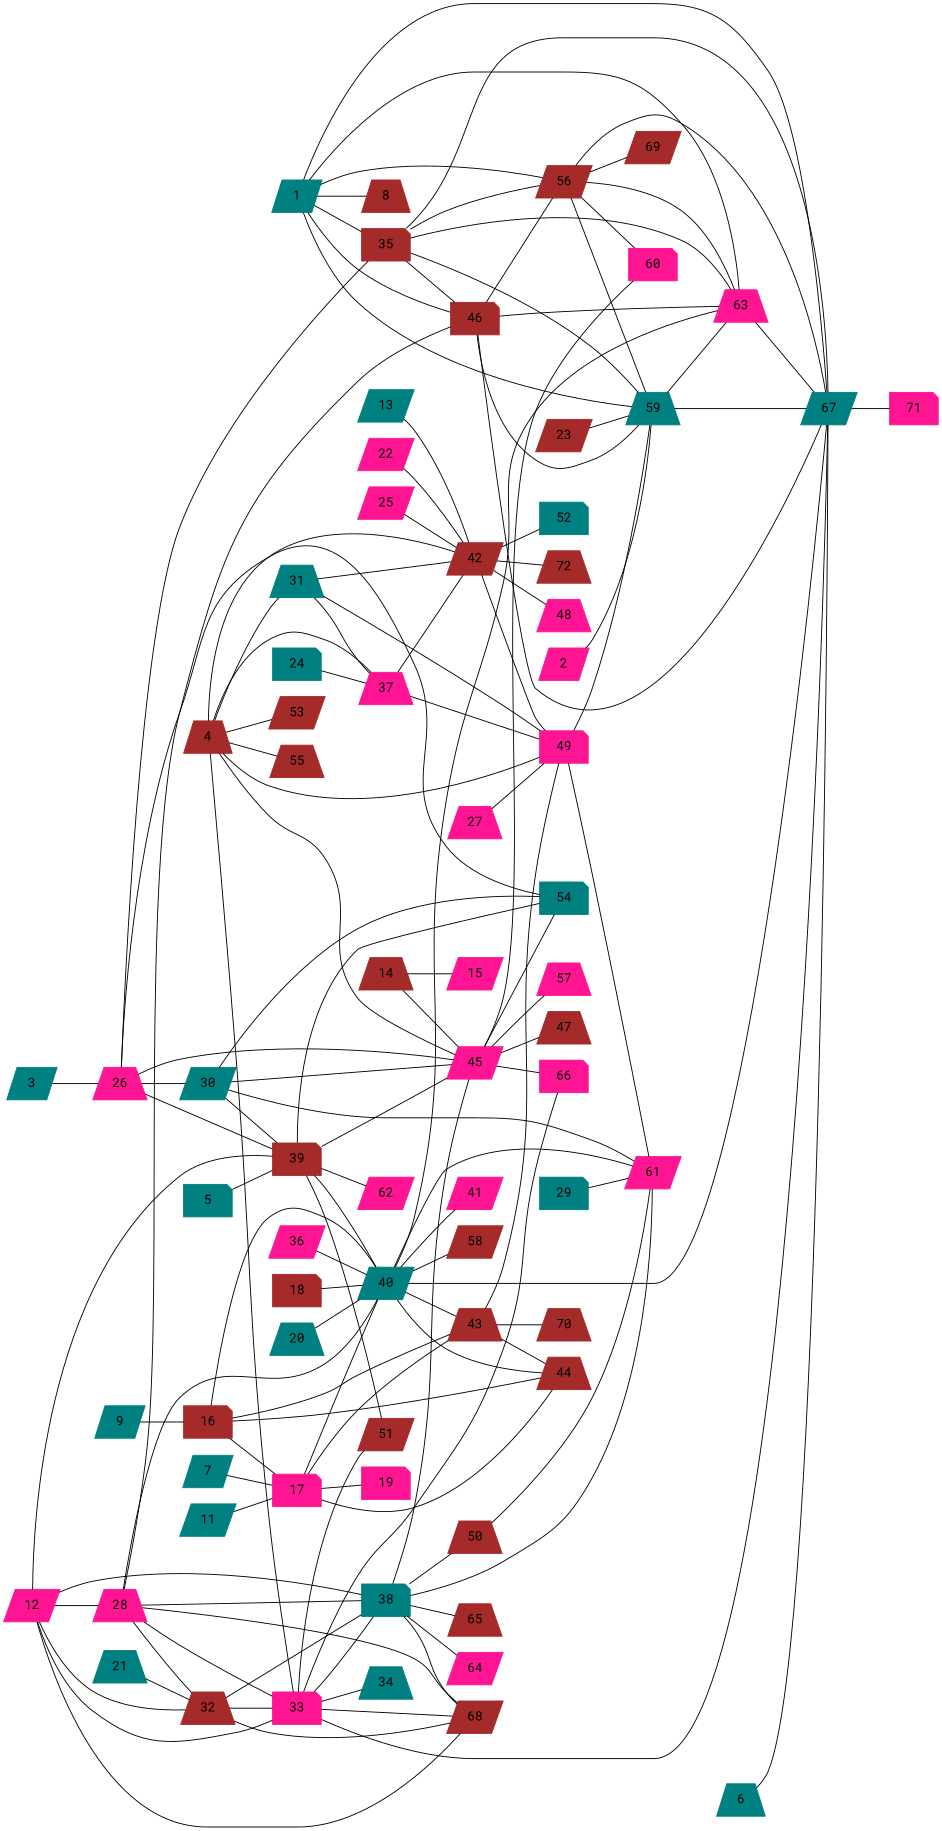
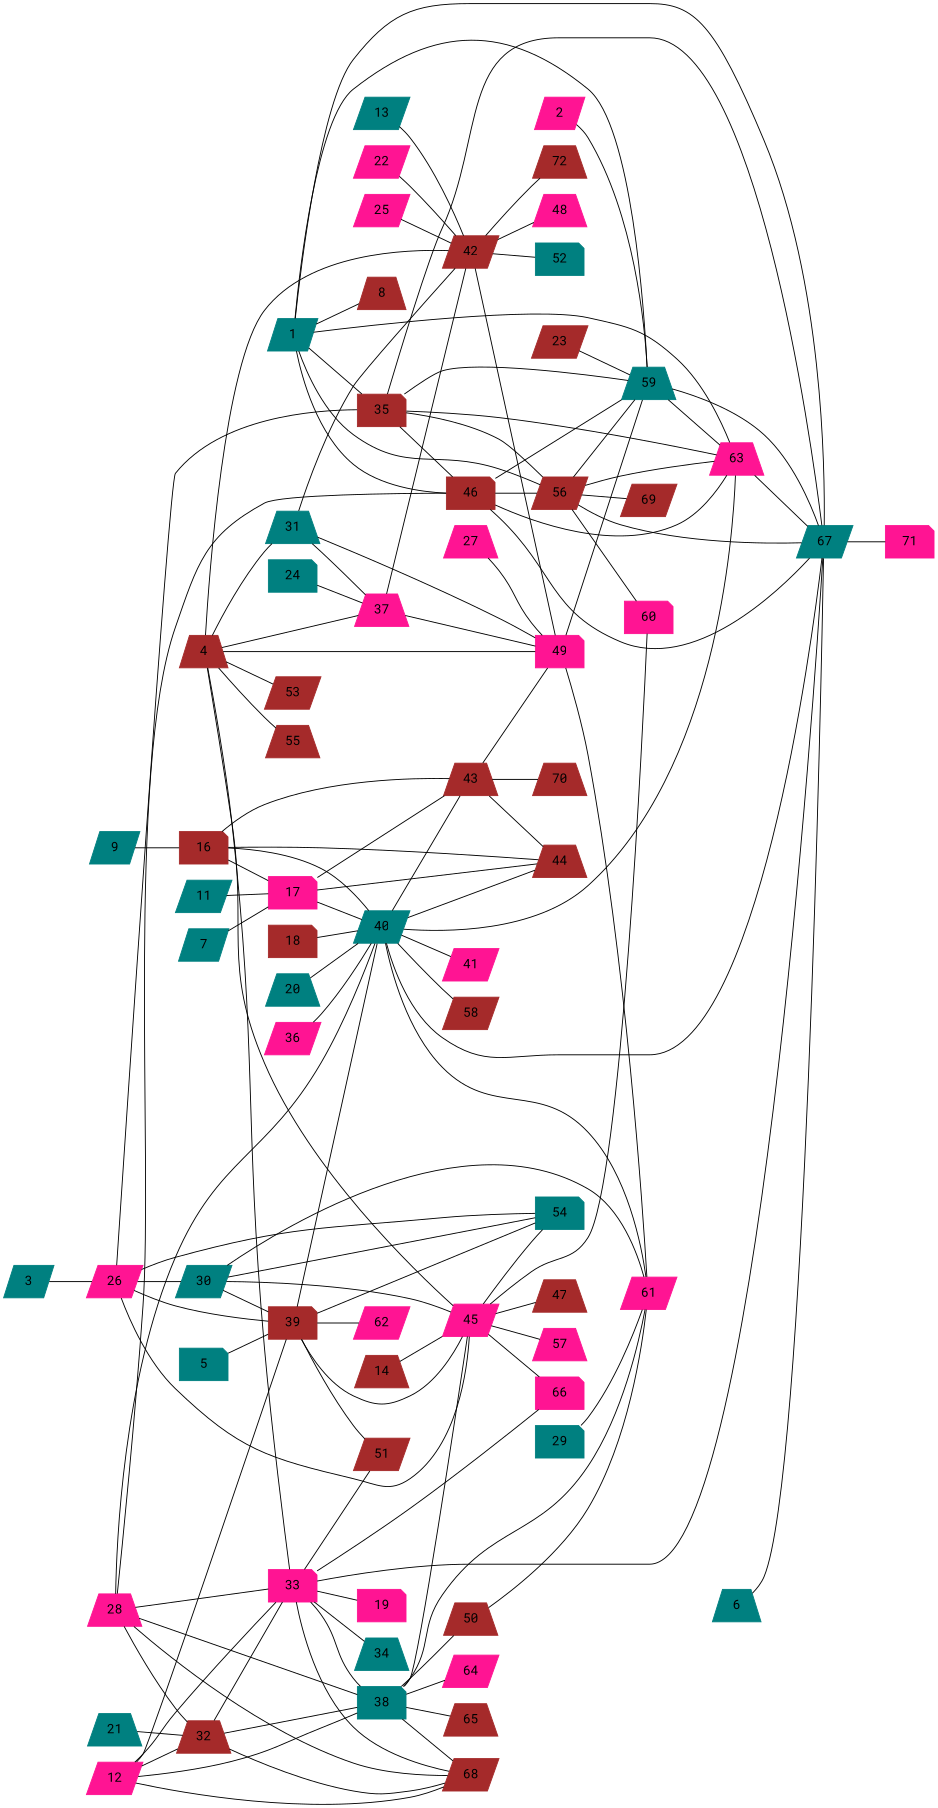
(475, 974) -> none
(120, 1084) -> (115, 1282)
(336, 1487) -> (337, 1596)
(76, 1606) -> none
